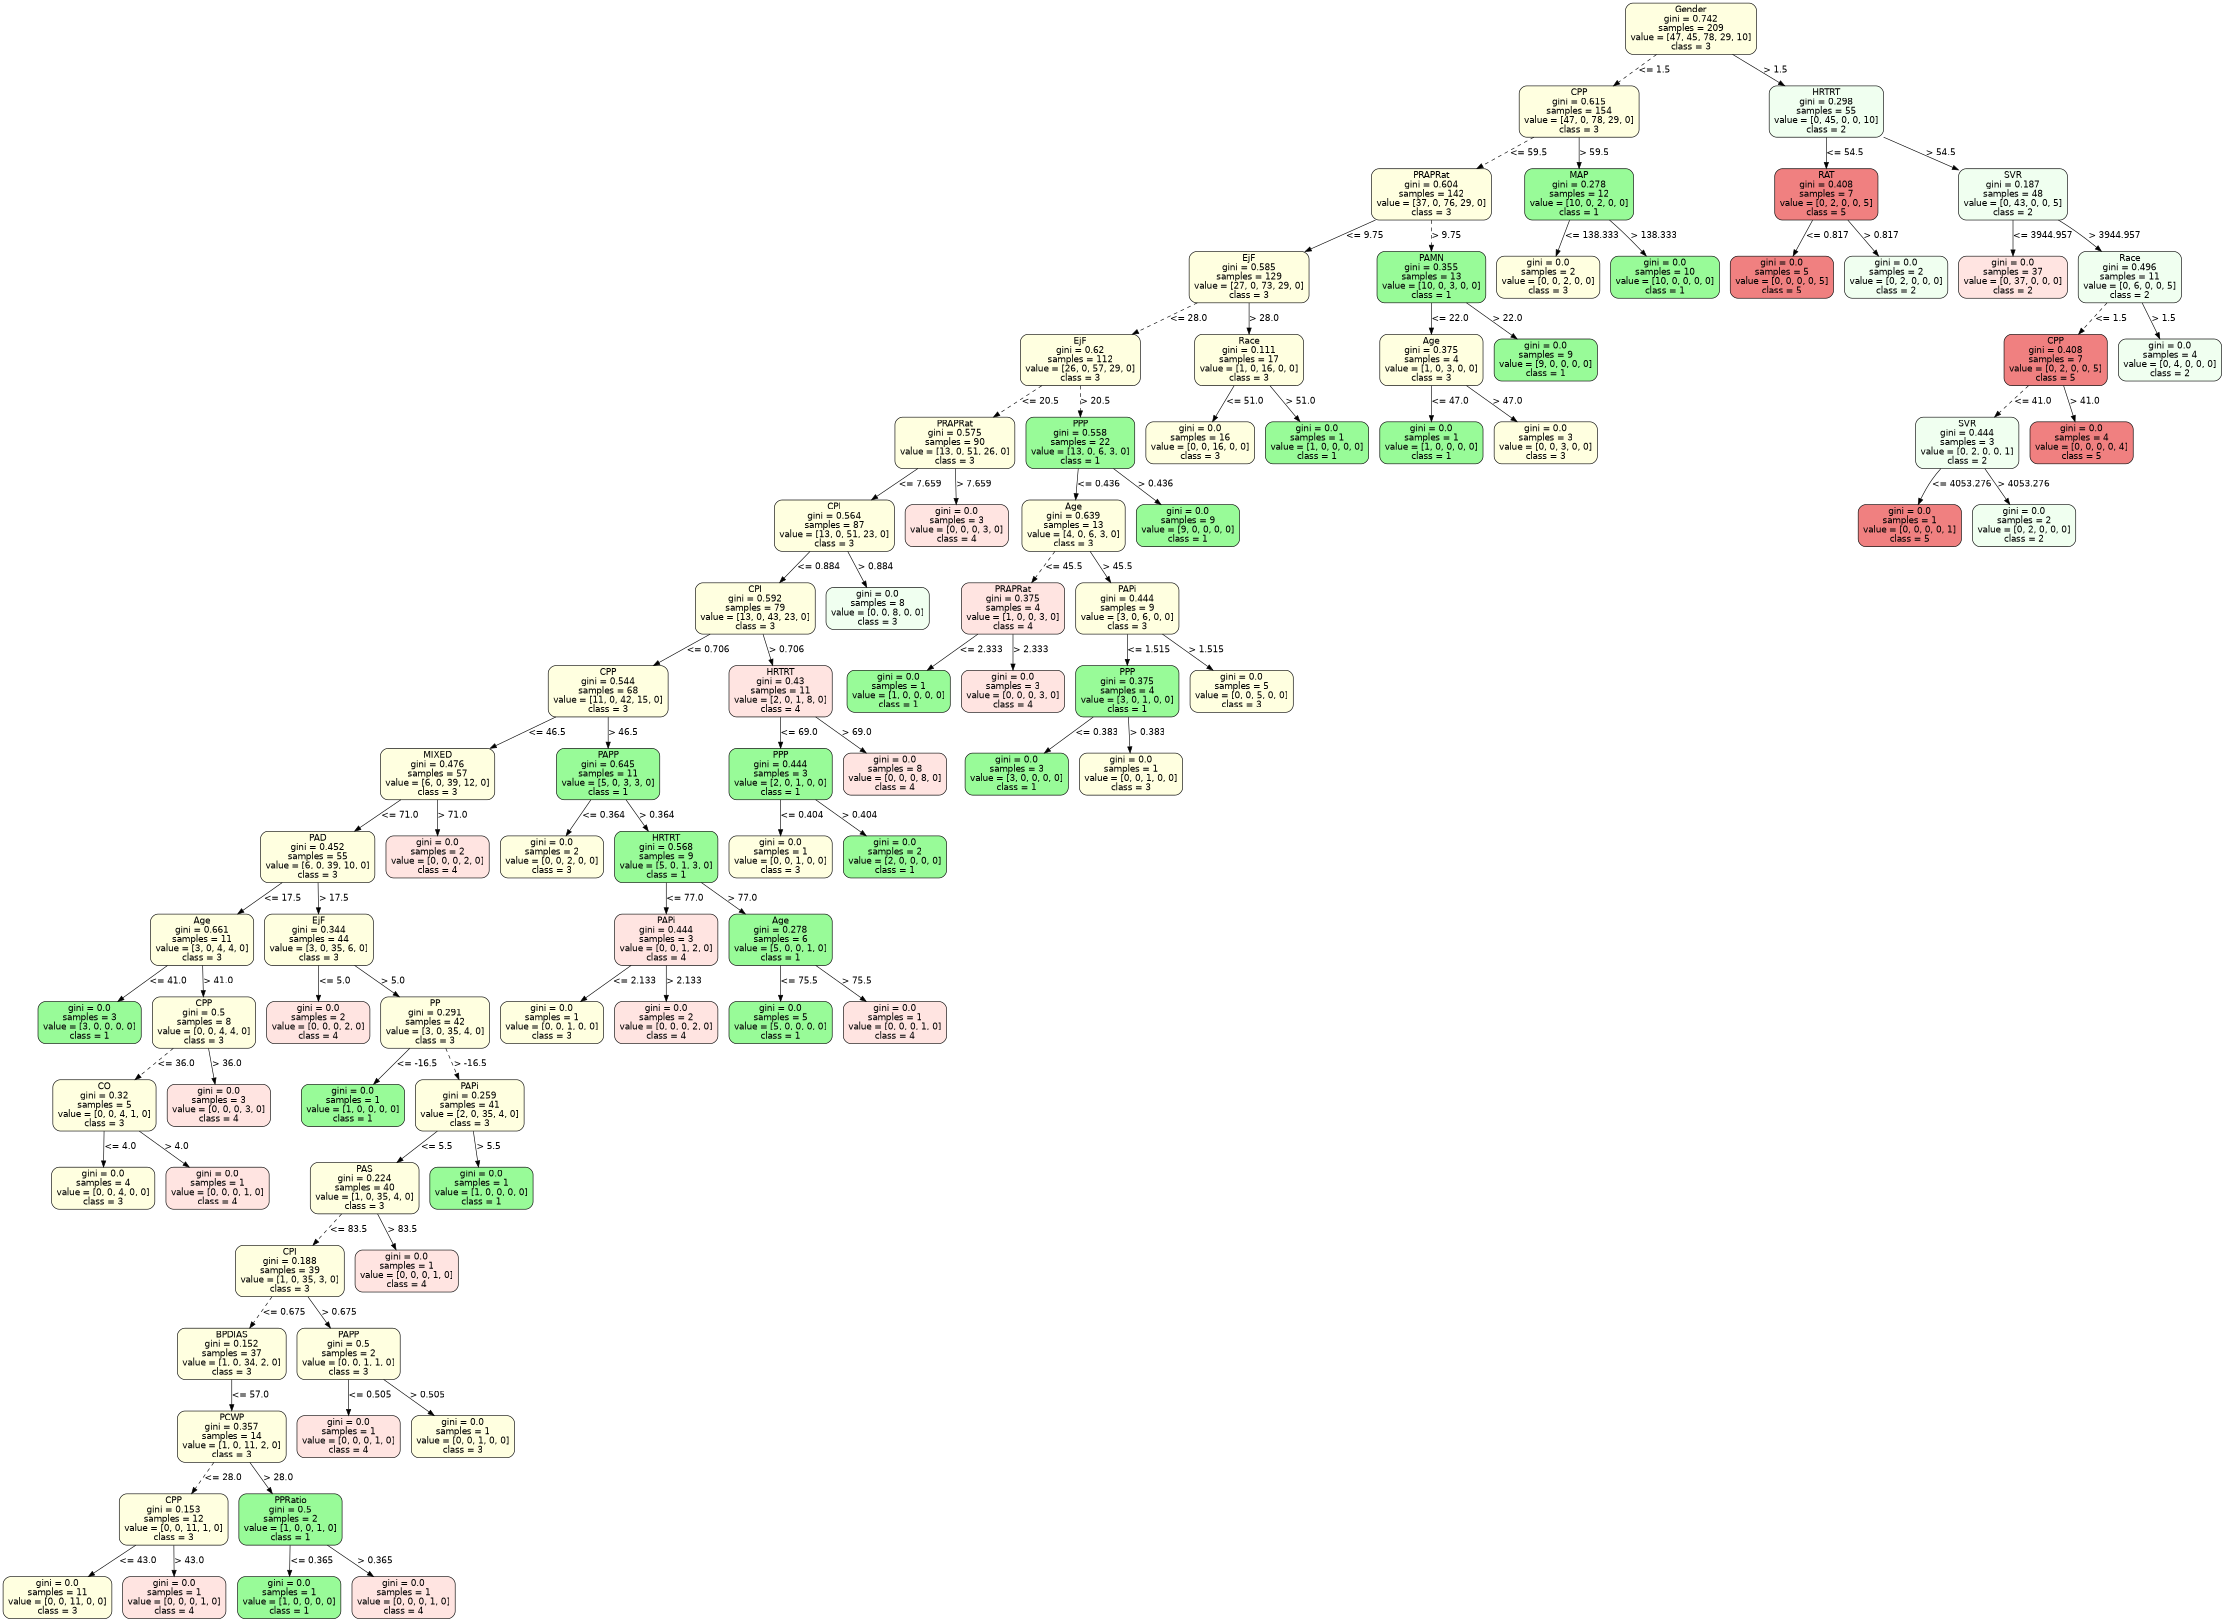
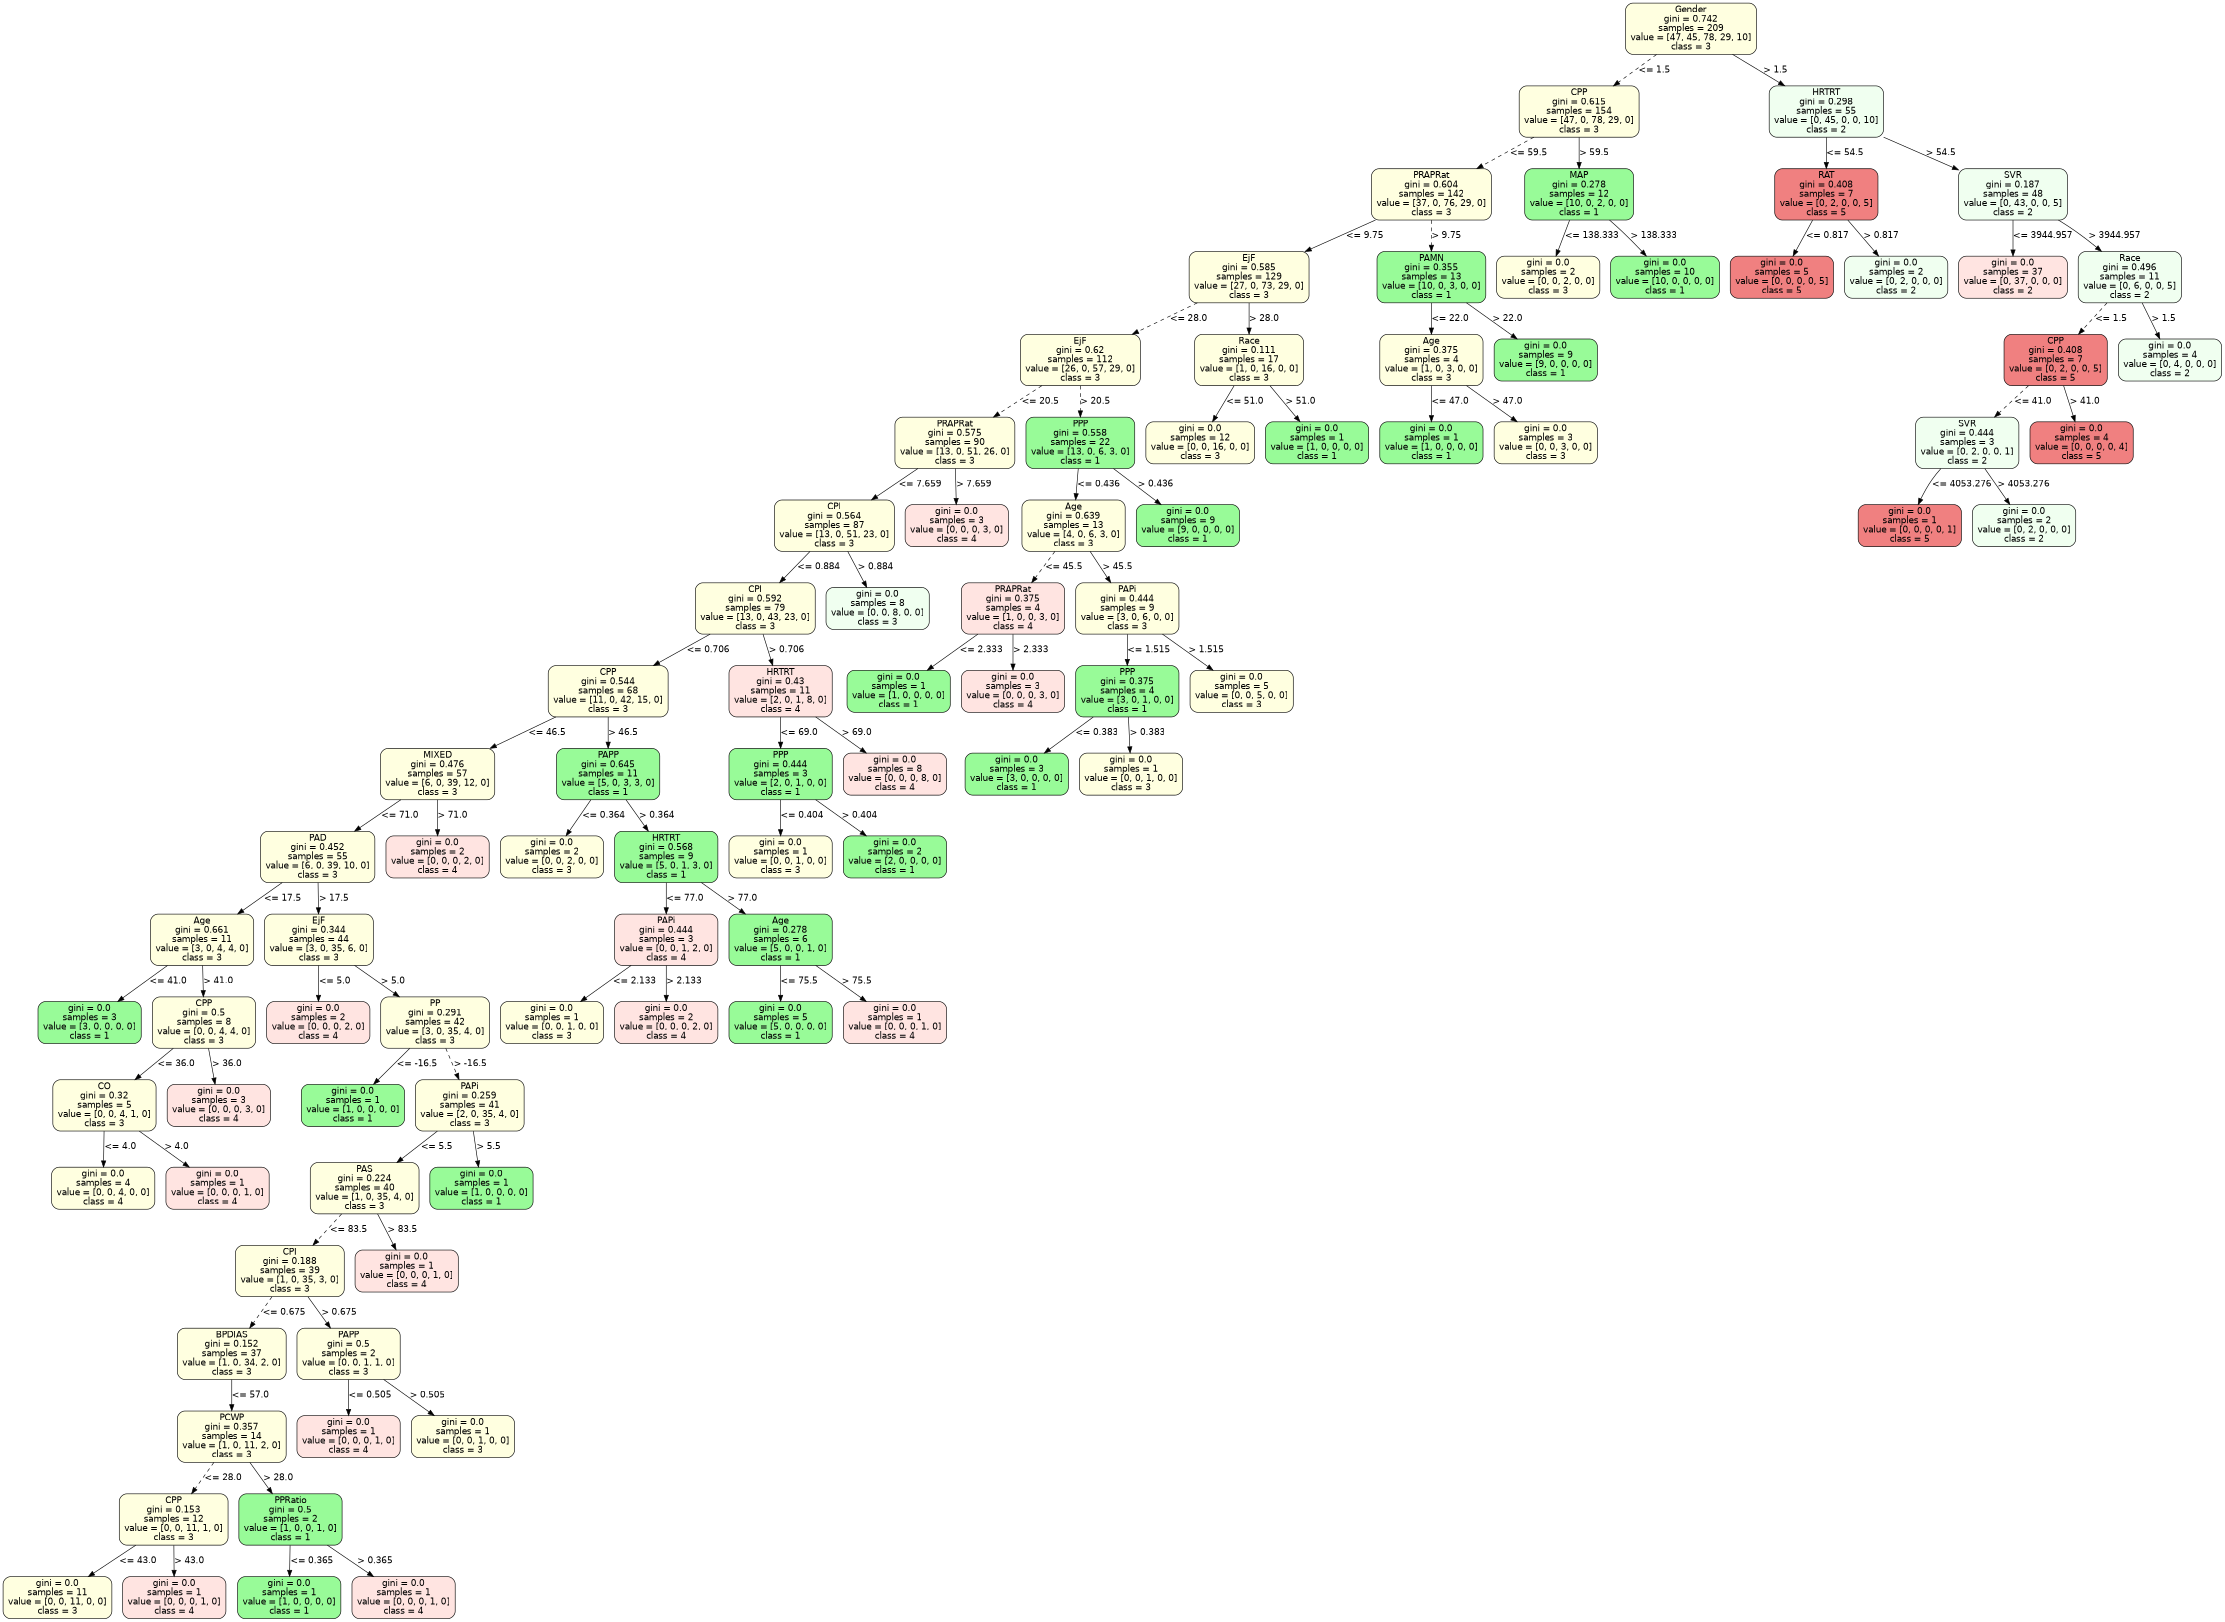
(1200, 443) -> (1200, 443)
(157, 1062) -> (157, 1062)
(103, 1188) -> (103, 1188)
